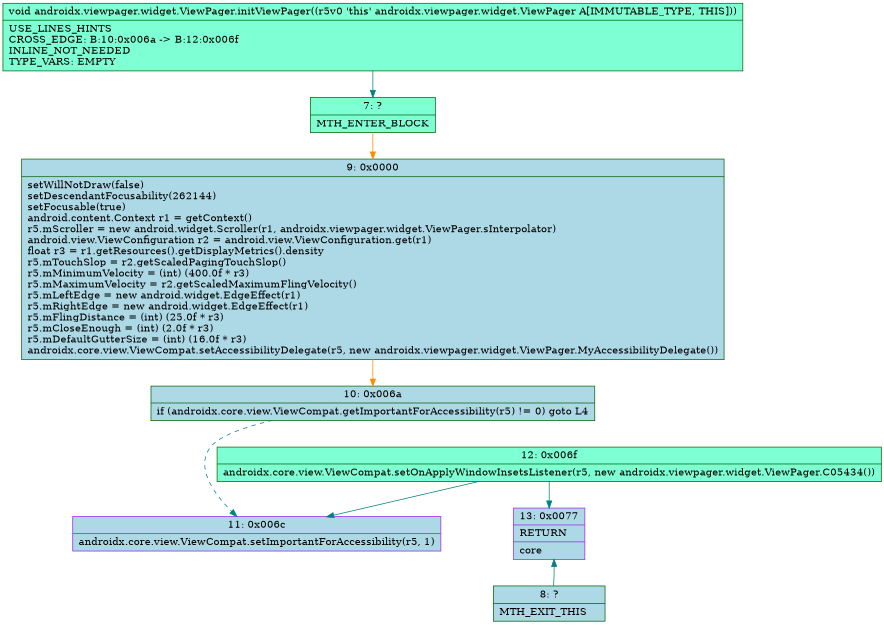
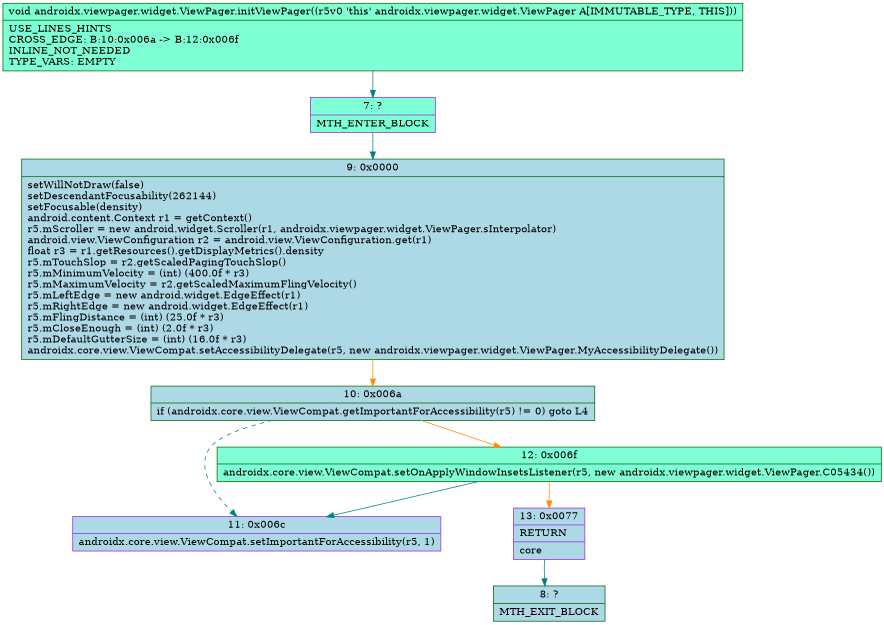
(373, 115) -> (373, 115)
(373, 142) -> (373, 142)
(77, 207) -> (85, 207)
none -> (457, 433)
(549, 491) -> (549, 491)
(554, 576) -> (544, 569)
(543, 612) -> (549, 612)
